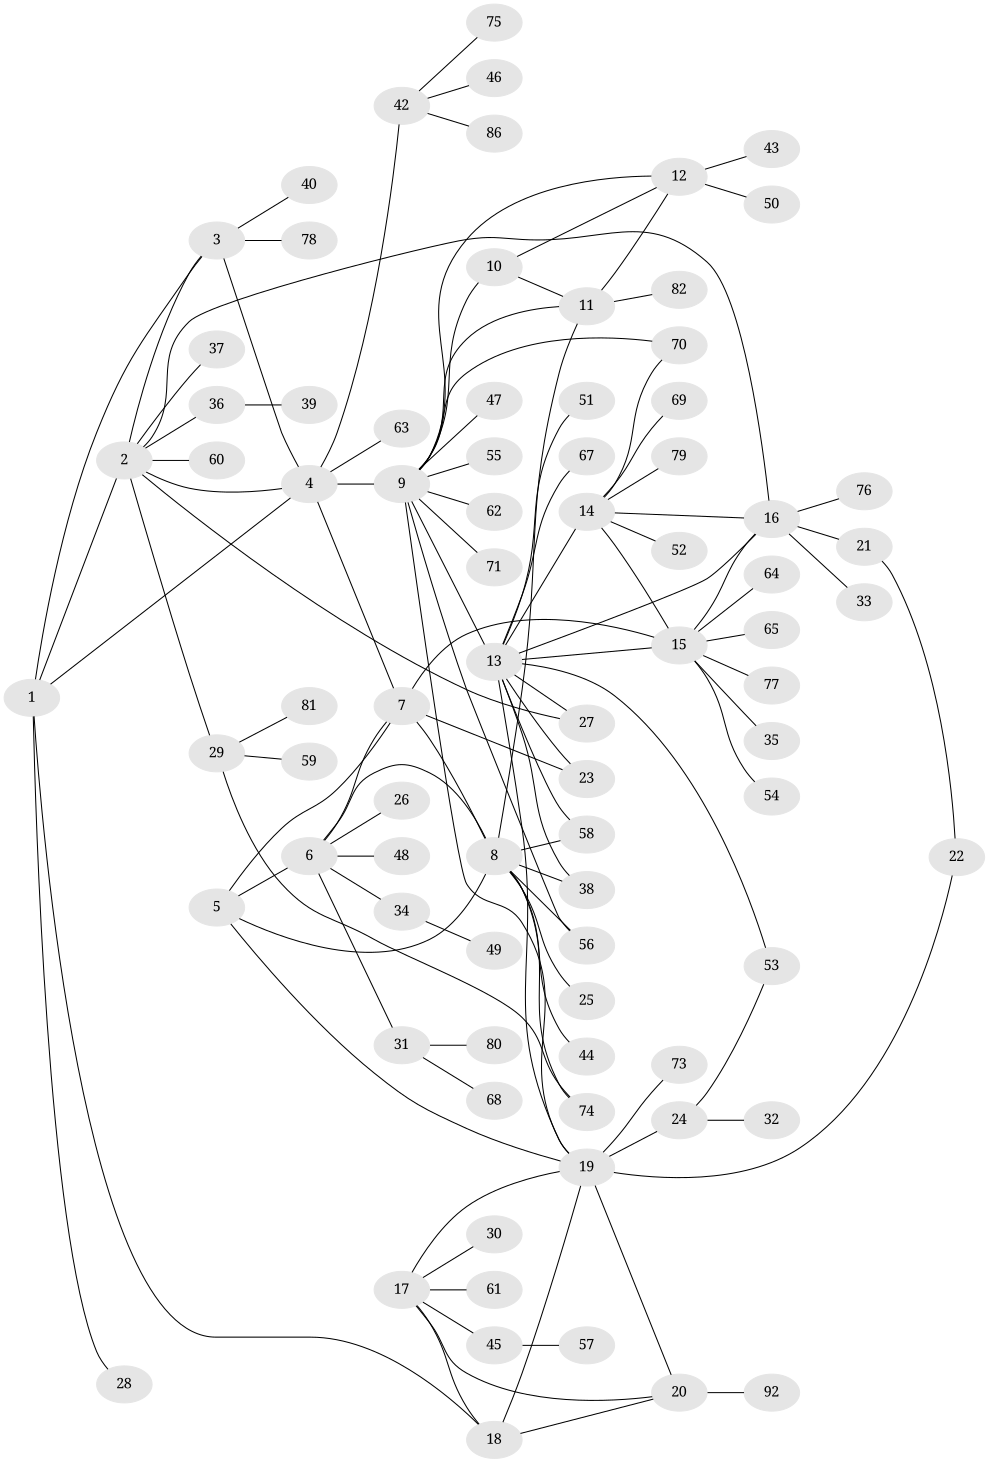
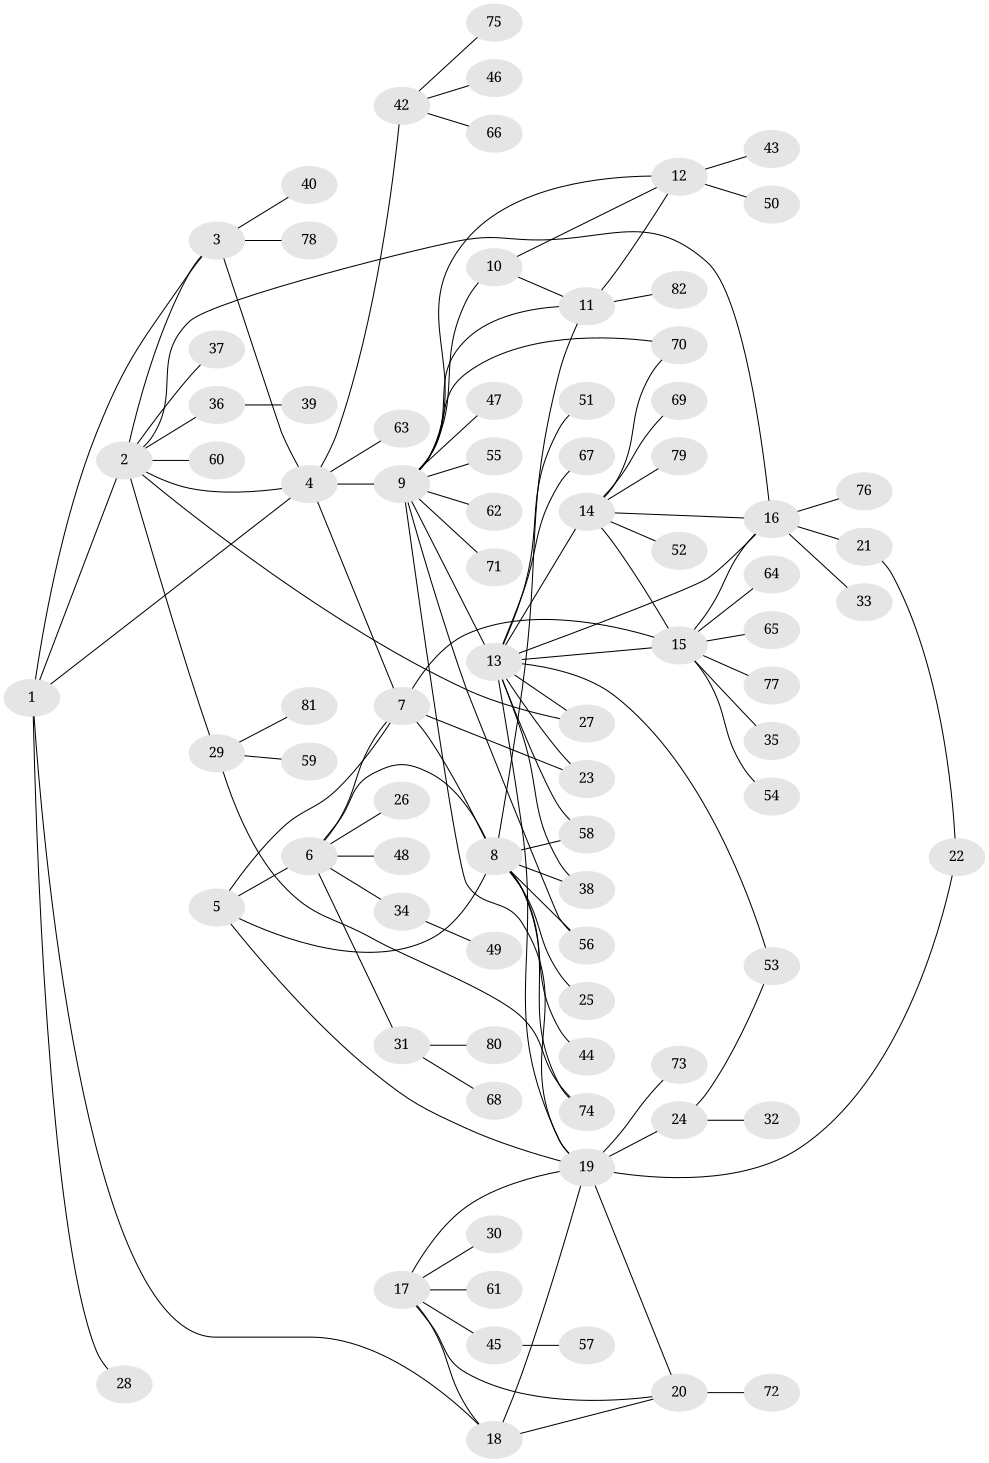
(494, 134) -> (494, 134)
(772, 1393) -> (772, 1393)
